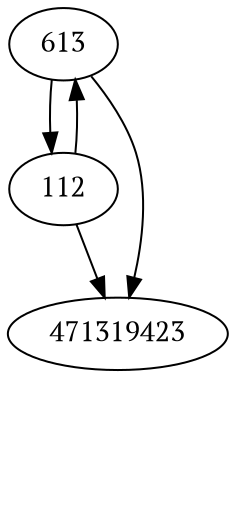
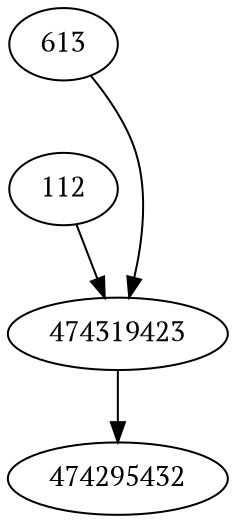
(50, 106) -> none
(77, 127) -> none
(118, 334) -> (118, 334)
none -> (118, 479)
